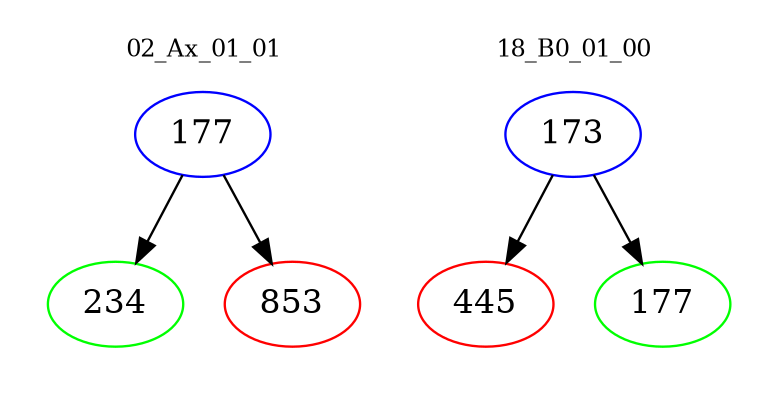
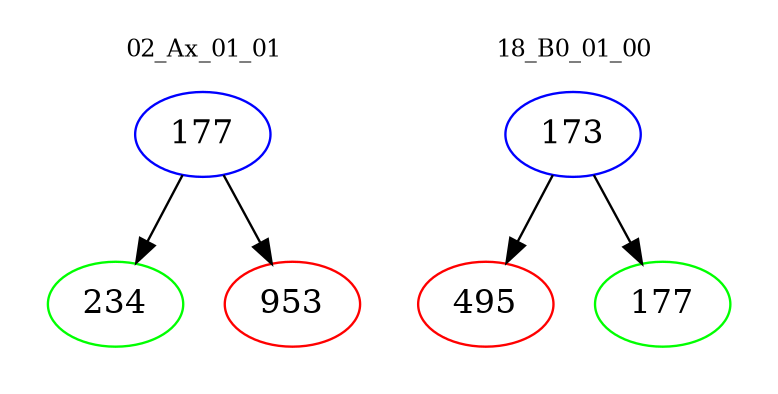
(292, 304) -> (292, 304)
(486, 304) -> (486, 304)
